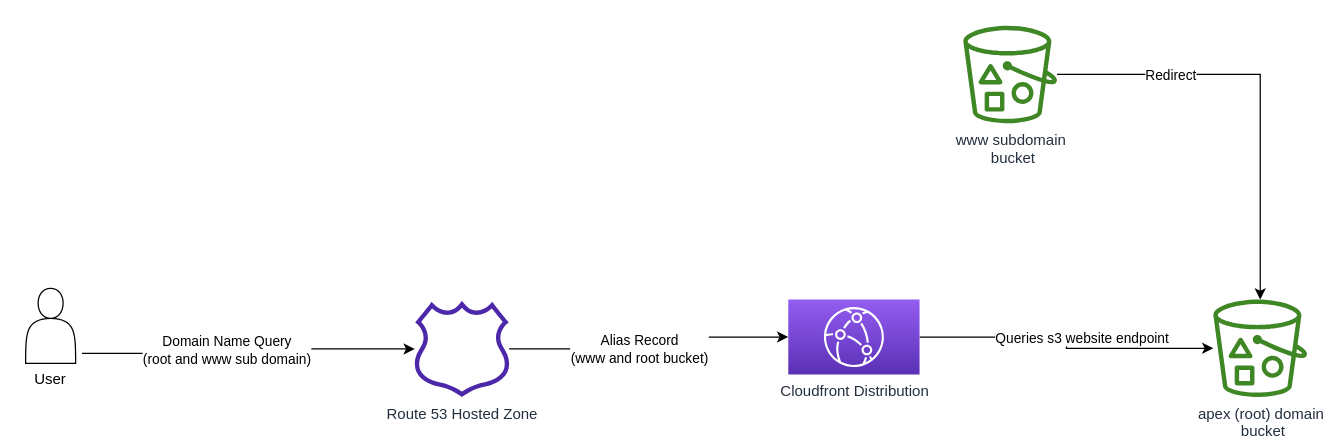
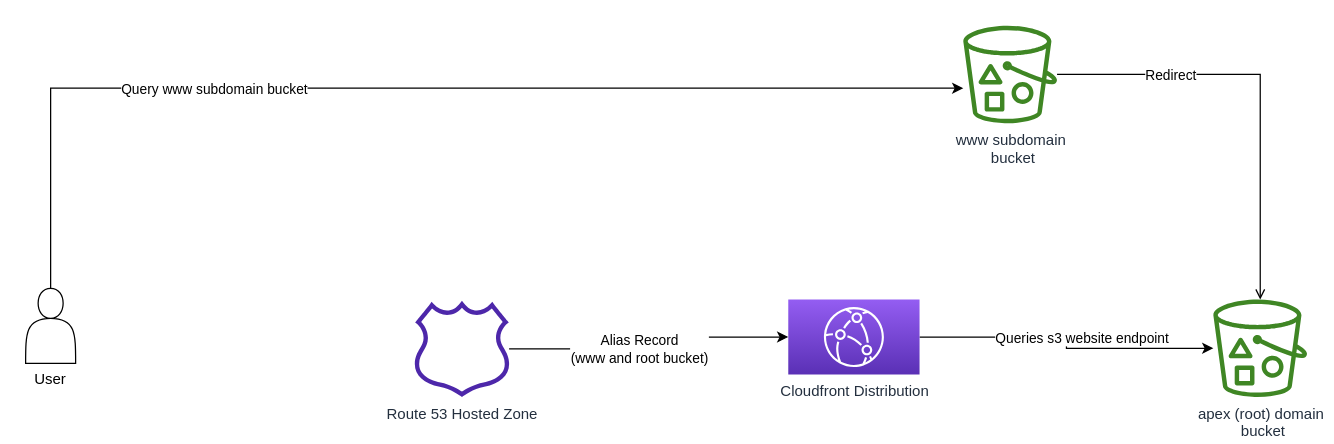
none -> (403, 88)
(1260, 289) -> (1260, 292)
(358, 349) -> none
